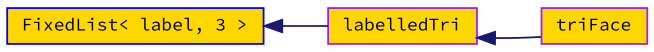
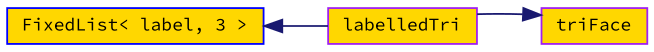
(518, 38) -> (500, 14)
